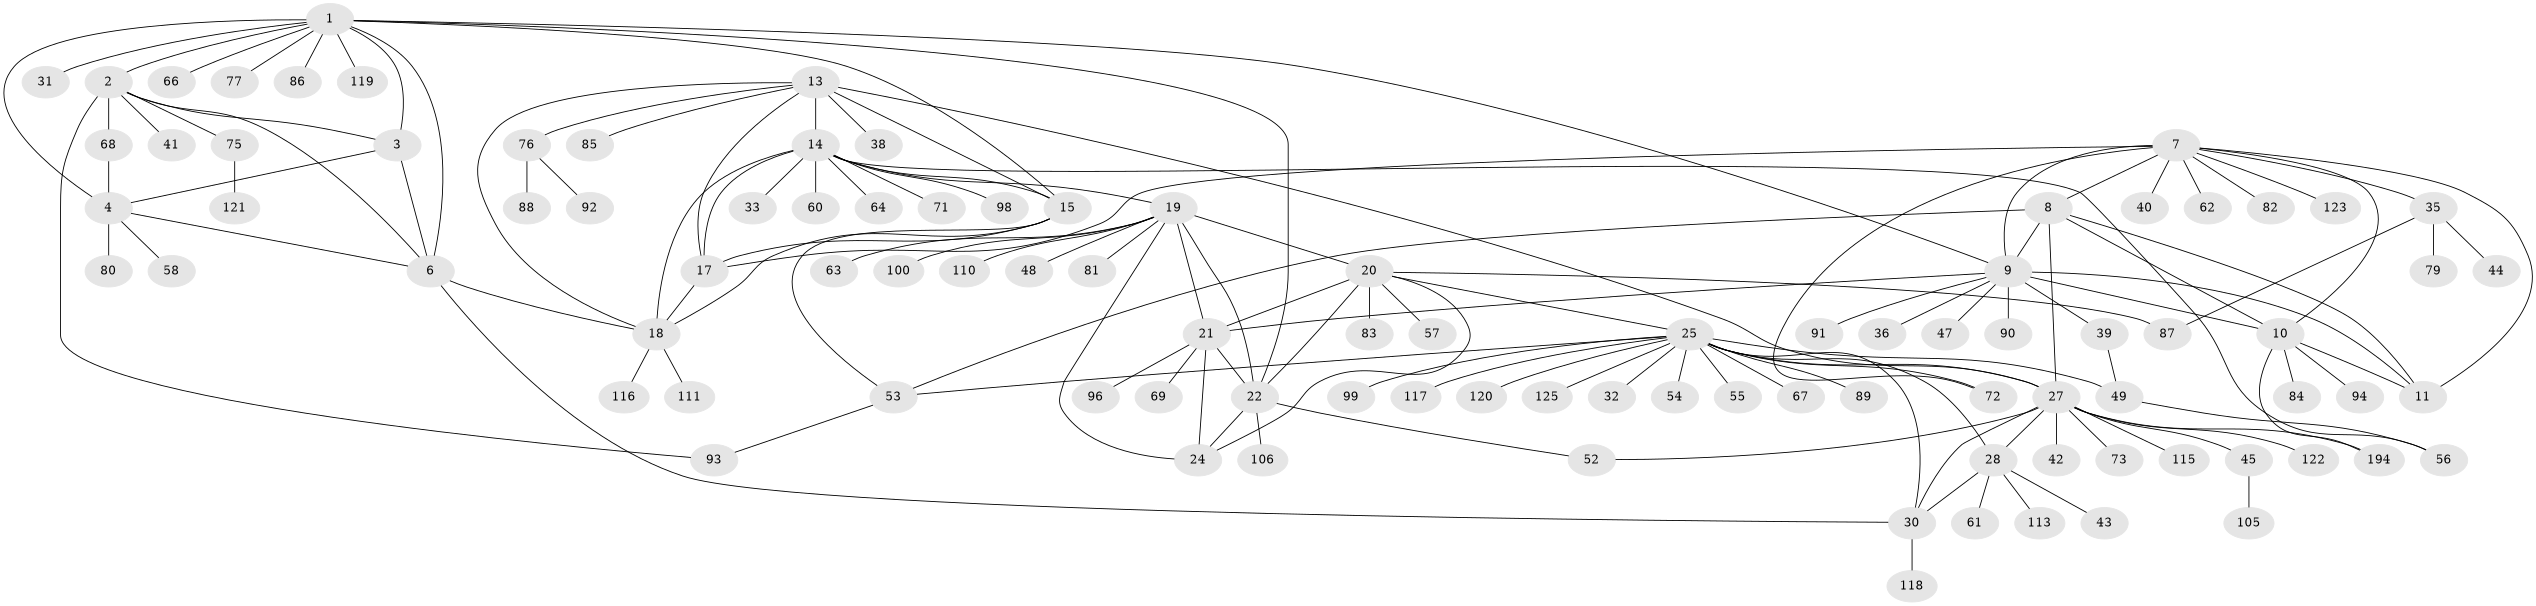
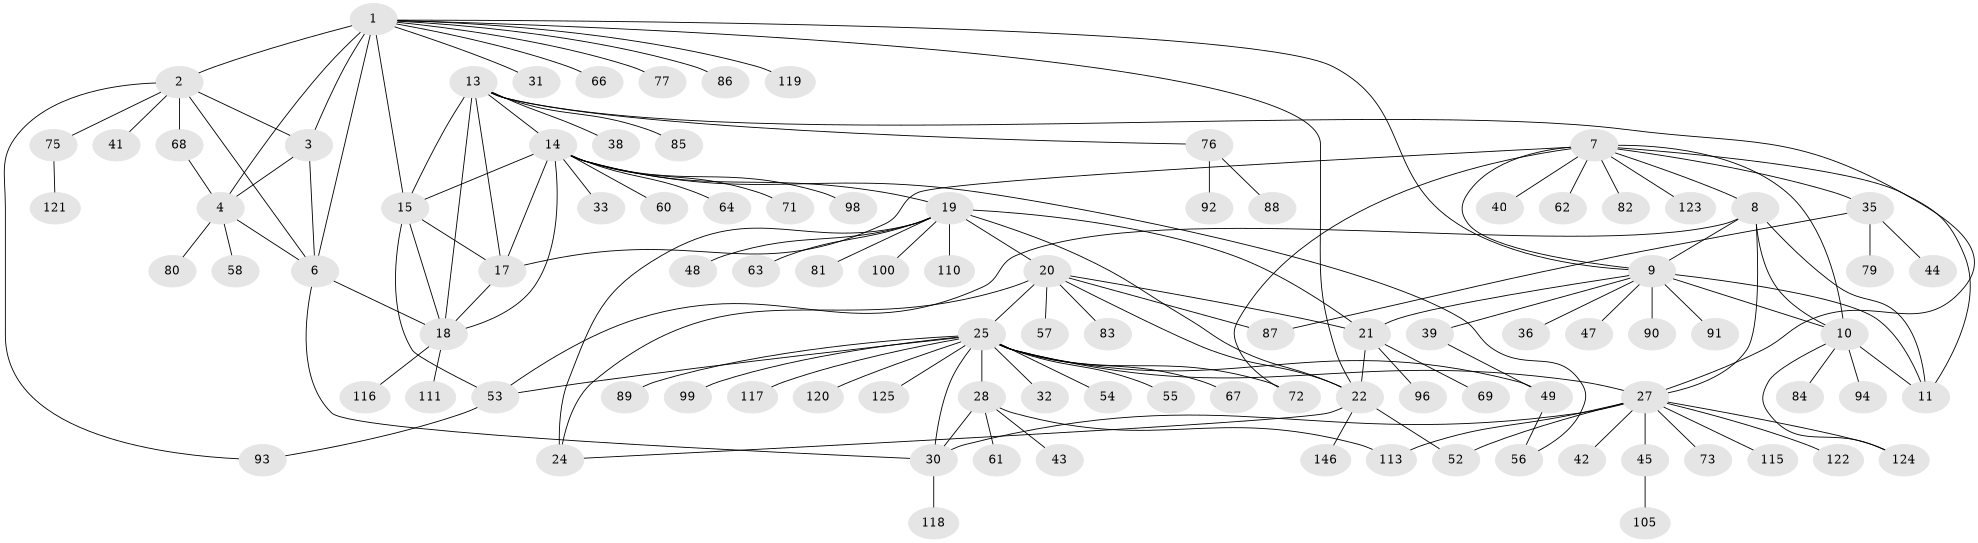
(1202, 397) -> none
(2025, 429) -> (1500, 427)
(1263, 460) -> (1326, 460)
(2379, 460) -> (1904, 460)
